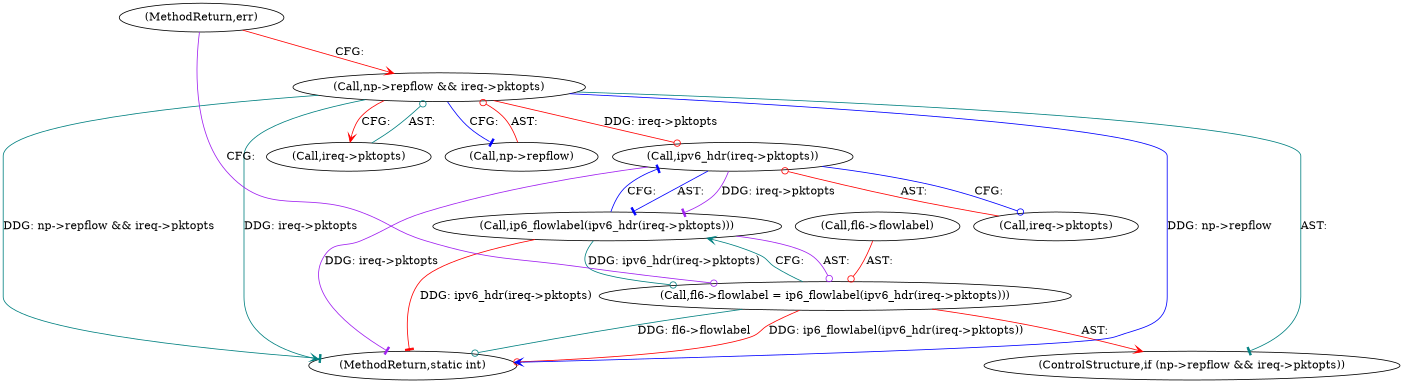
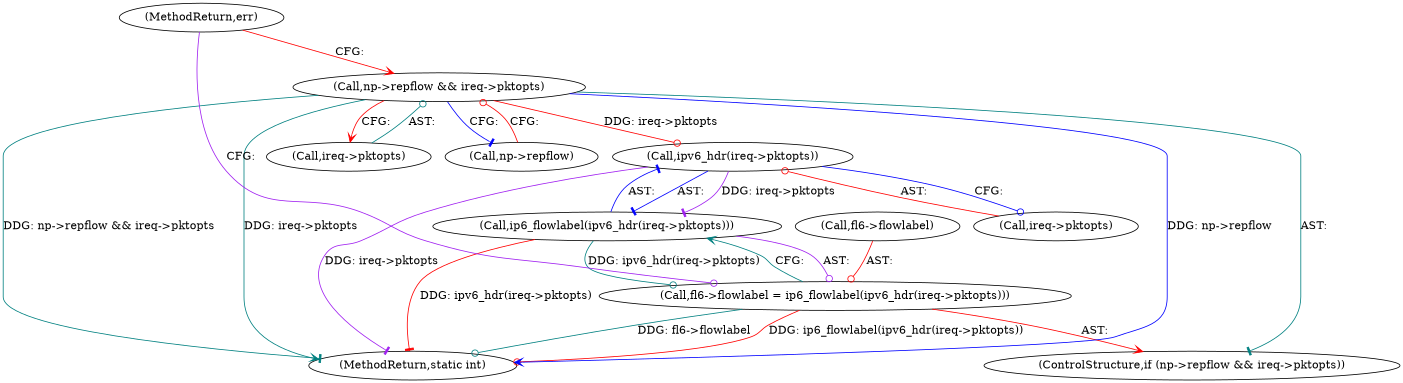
(526, 122) -> (526, 122)
(644, 192) -> (644, 192)
